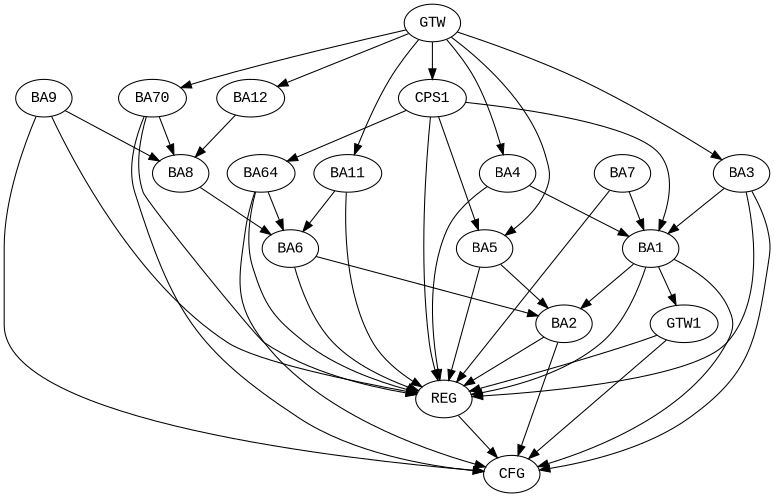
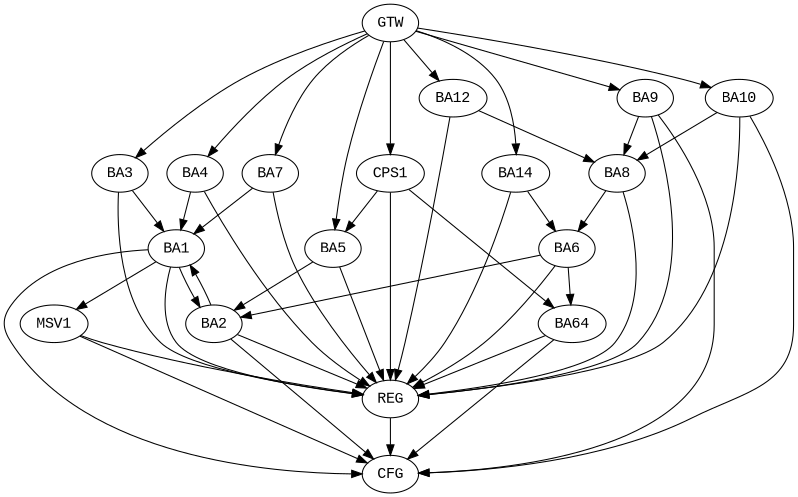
none -> (513, 59)
none -> (312, 81)
(152, 98) -> (739, 98)
(600, 126) -> (204, 289)
(348, 173) -> (516, 173)
(274, 206) -> (569, 281)
none -> (426, 244)
(684, 324) -> (54, 324)
none -> (600, 354)
(729, 382) -> none
